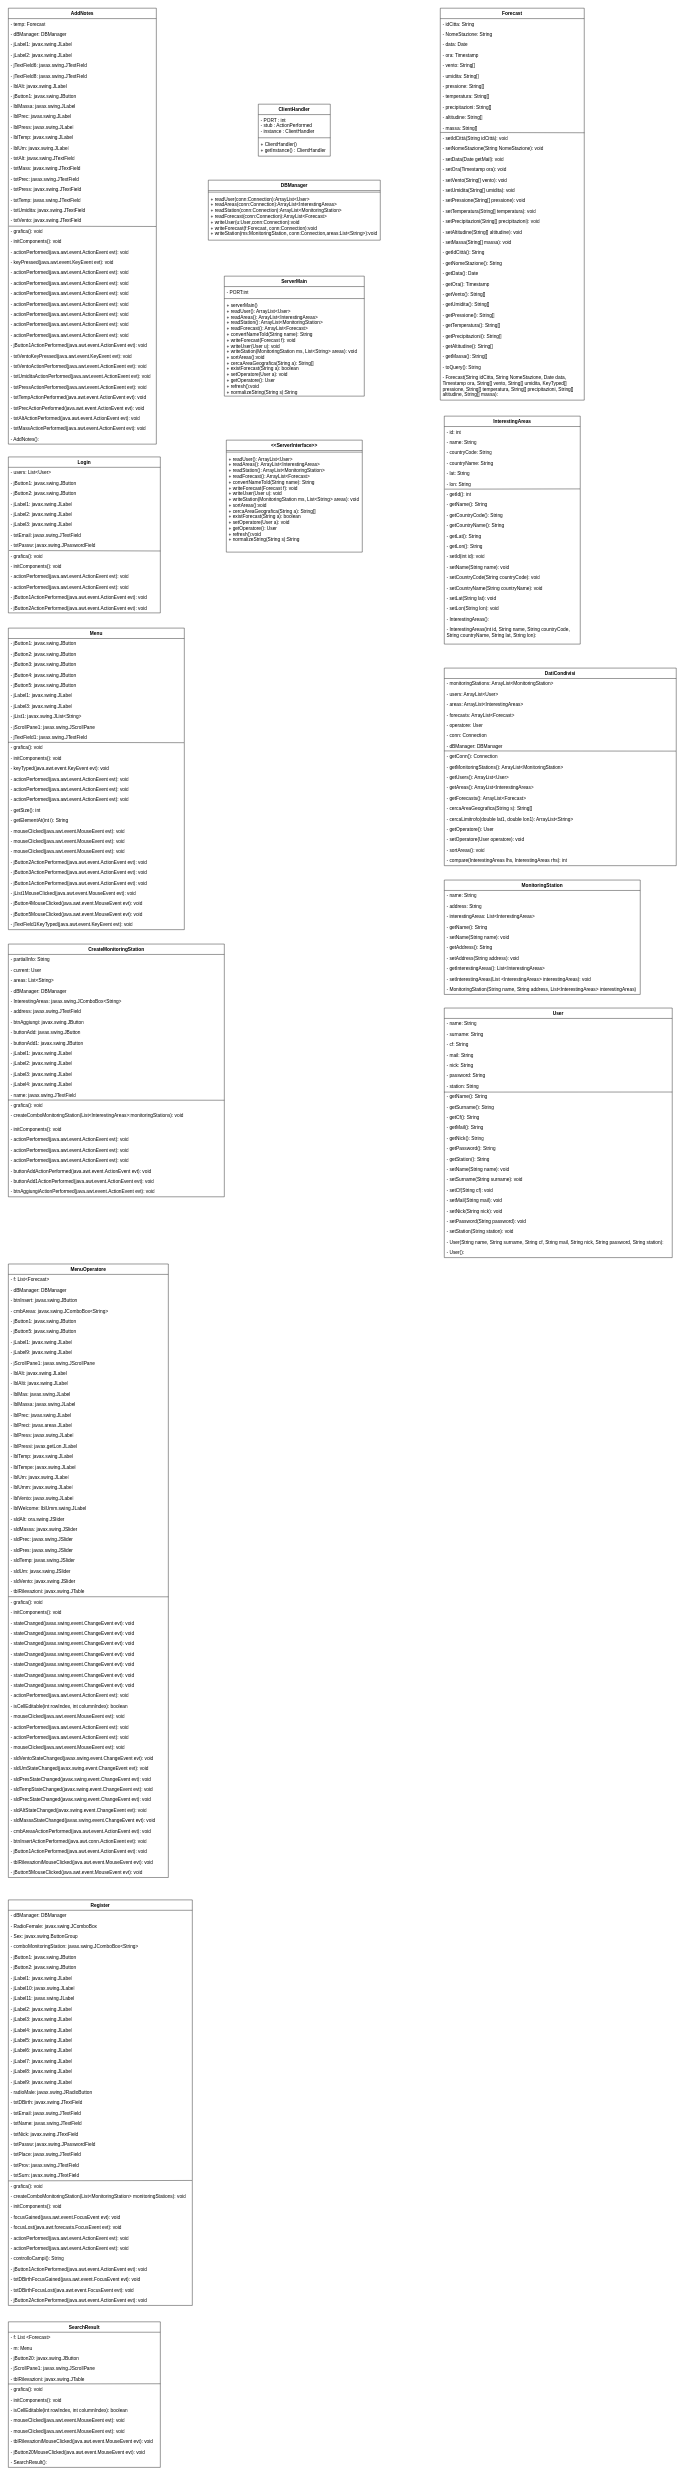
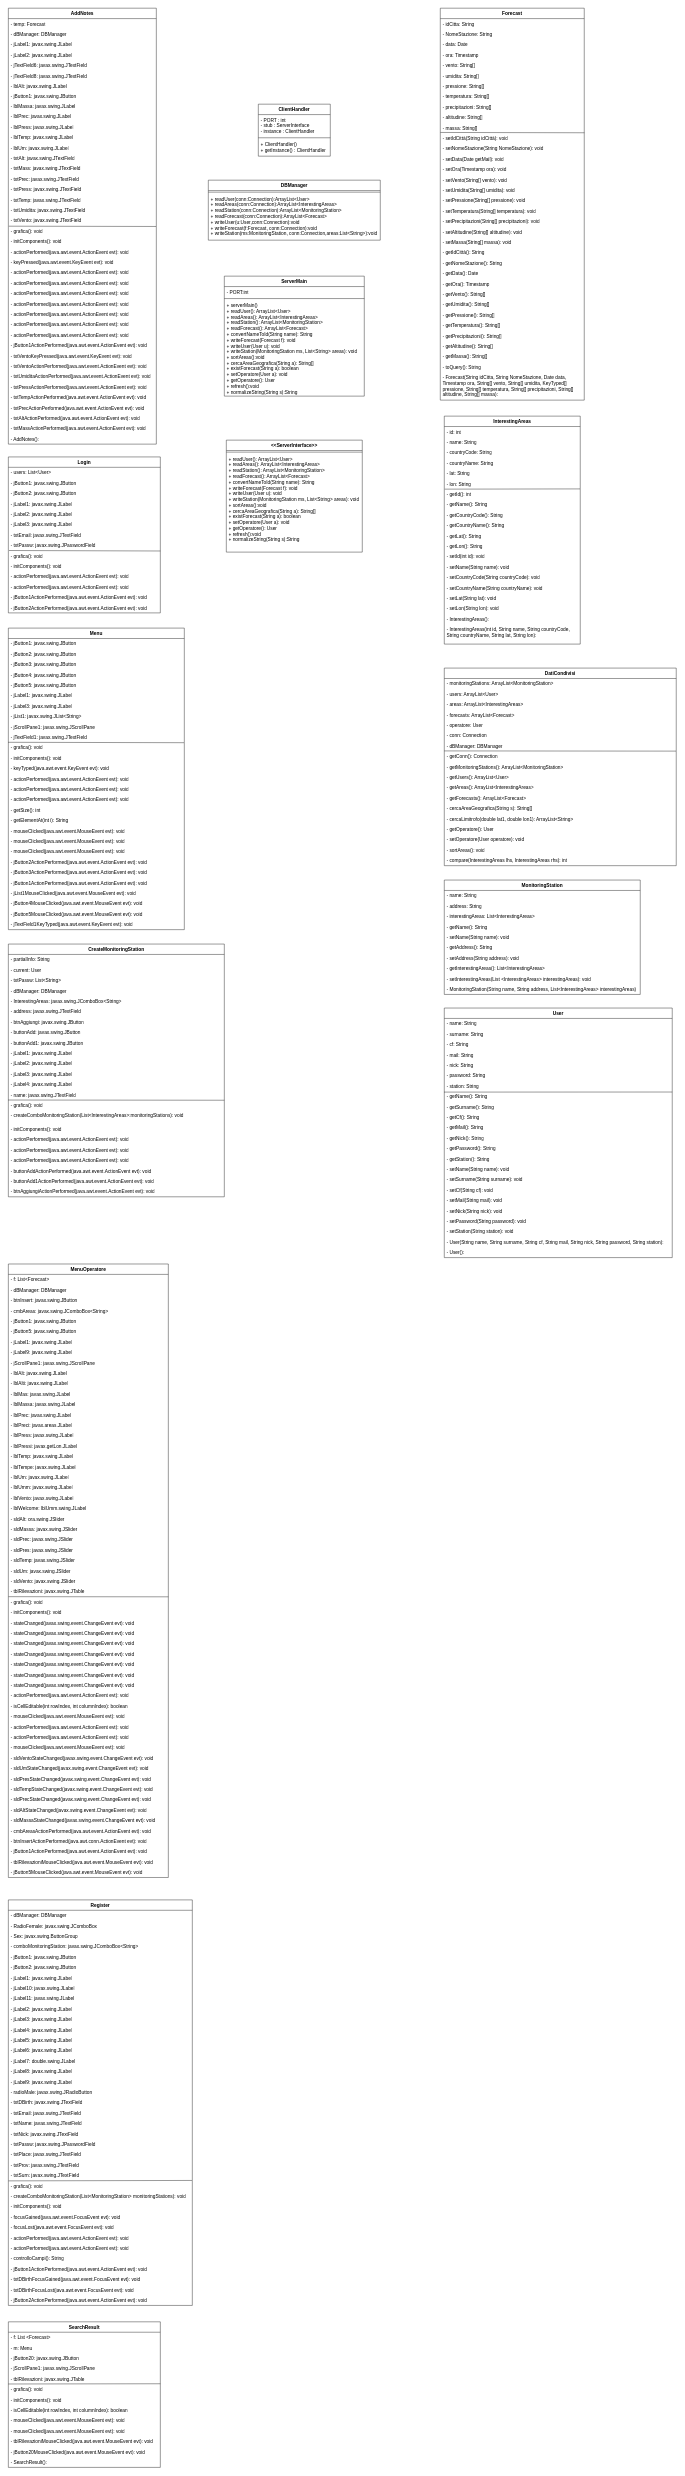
(291, 126) -> (291, 126)
(36, 981) -> (40, 981)
(45, 2062) -> (45, 2062)
(75, 2228) -> (70, 2228)
